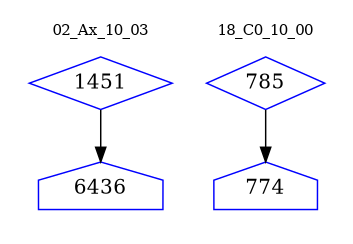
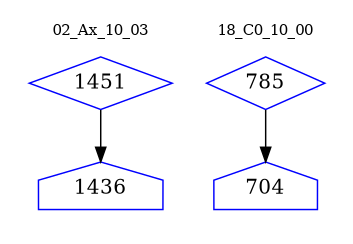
(101, 188) -> (101, 188)
(266, 188) -> (266, 188)
